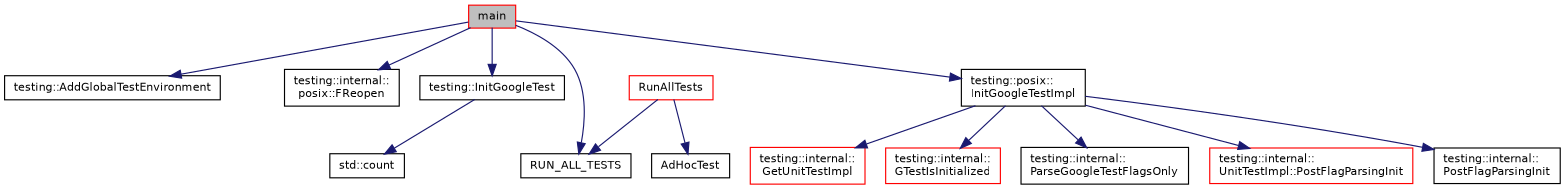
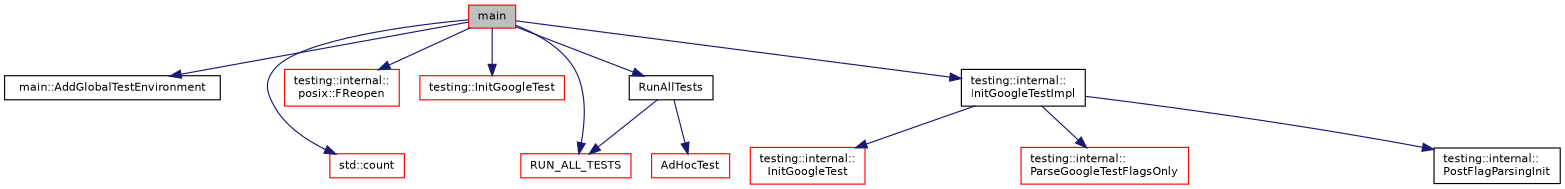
none -> (575, 49)
(112, 88) -> (112, 88)
(342, 88) -> (342, 88)
(492, 88) -> (492, 88)
(671, 88) -> (671, 88)
(1023, 88) -> (1023, 88)
(435, 124) -> (281, 64)
(367, 166) -> (367, 166)
(576, 166) -> (576, 166)
(691, 166) -> (691, 166)
(808, 166) -> (808, 166)
(943, 166) -> none
(1105, 166) -> (1105, 166)
(1311, 166) -> none
